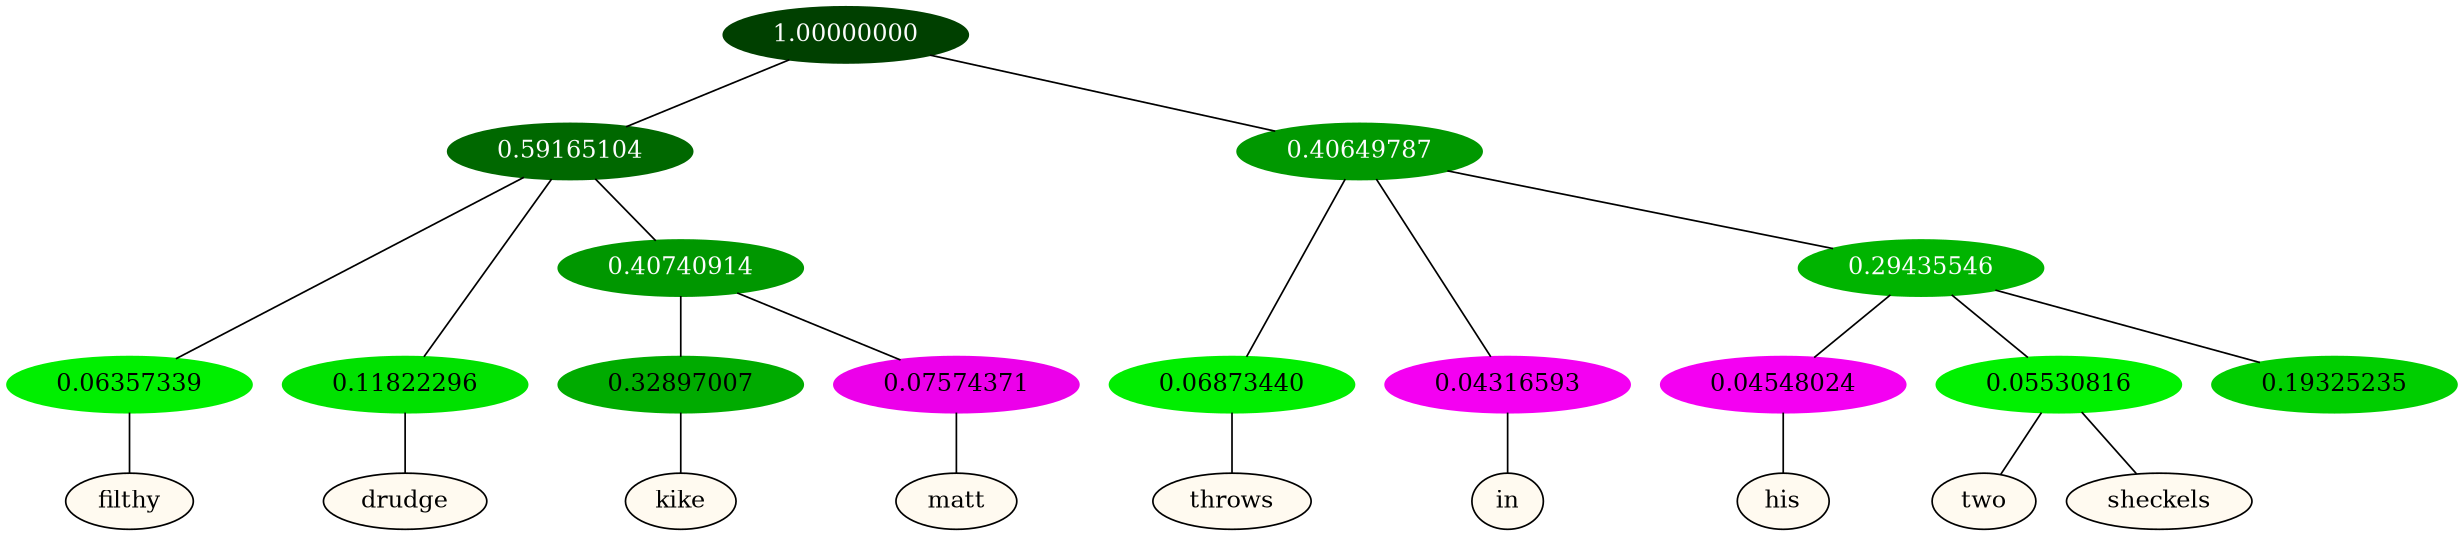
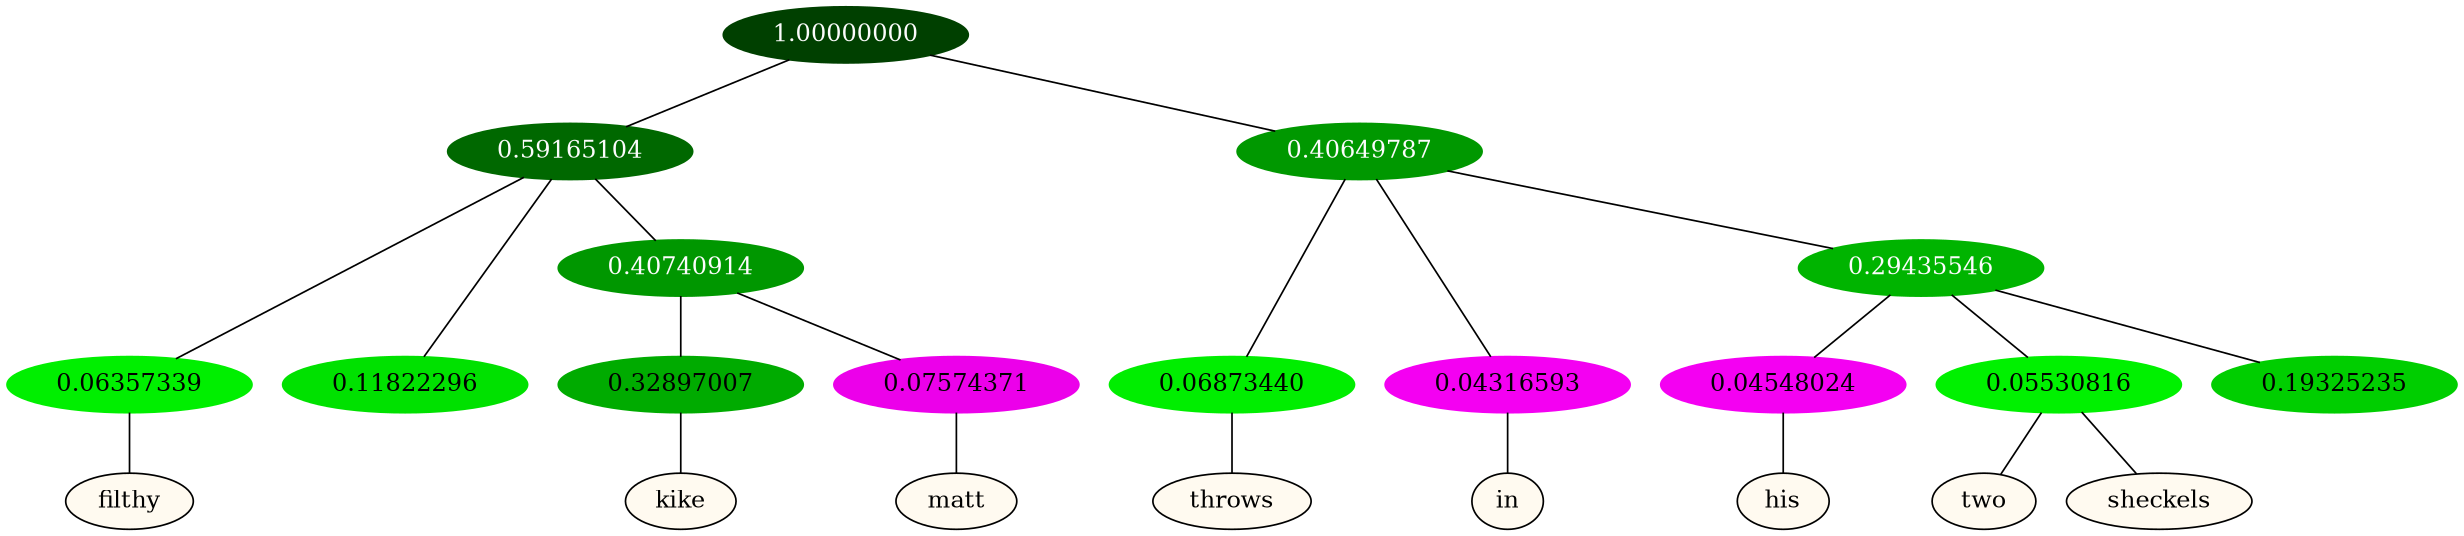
(405, 501) -> none
